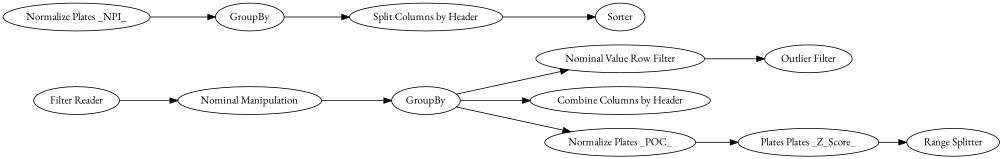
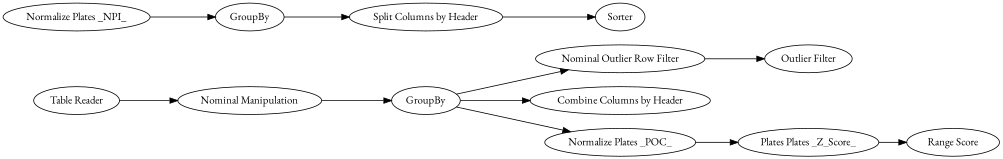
(620, 59) -> (620, 59)
(77, 101) -> (77, 101)
(953, 142) -> (953, 142)
